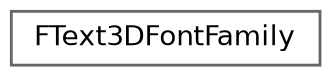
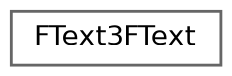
(166, 38) -> (116, 38)
